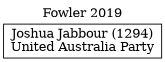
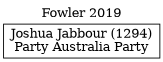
(83, 41) -> (82, 41)
